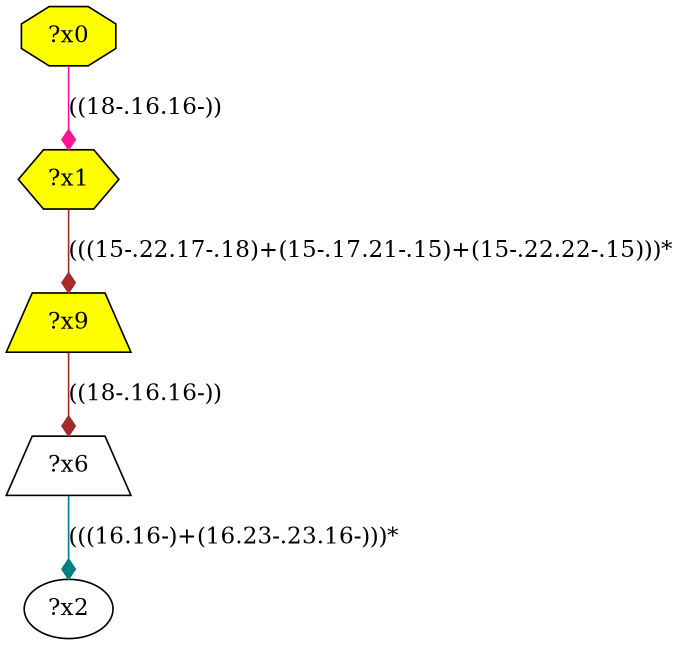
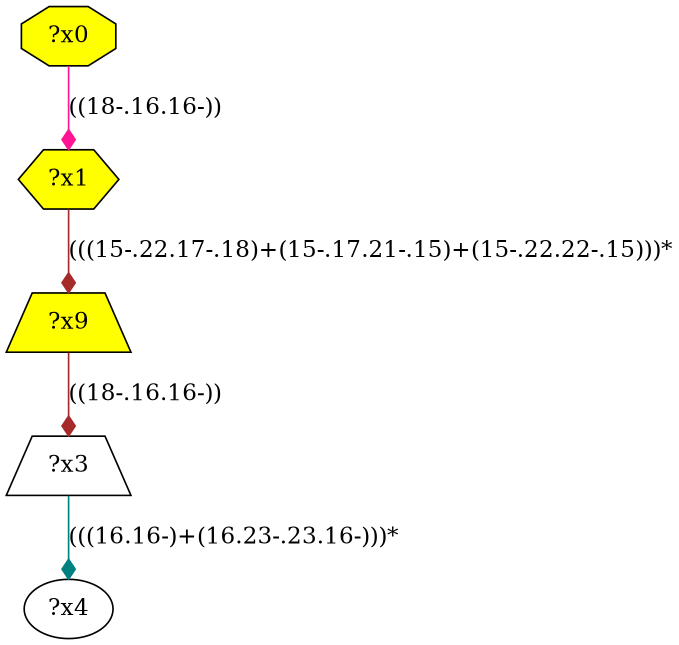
(69, 466) -> (69, 466)
(69, 609) -> (69, 609)
